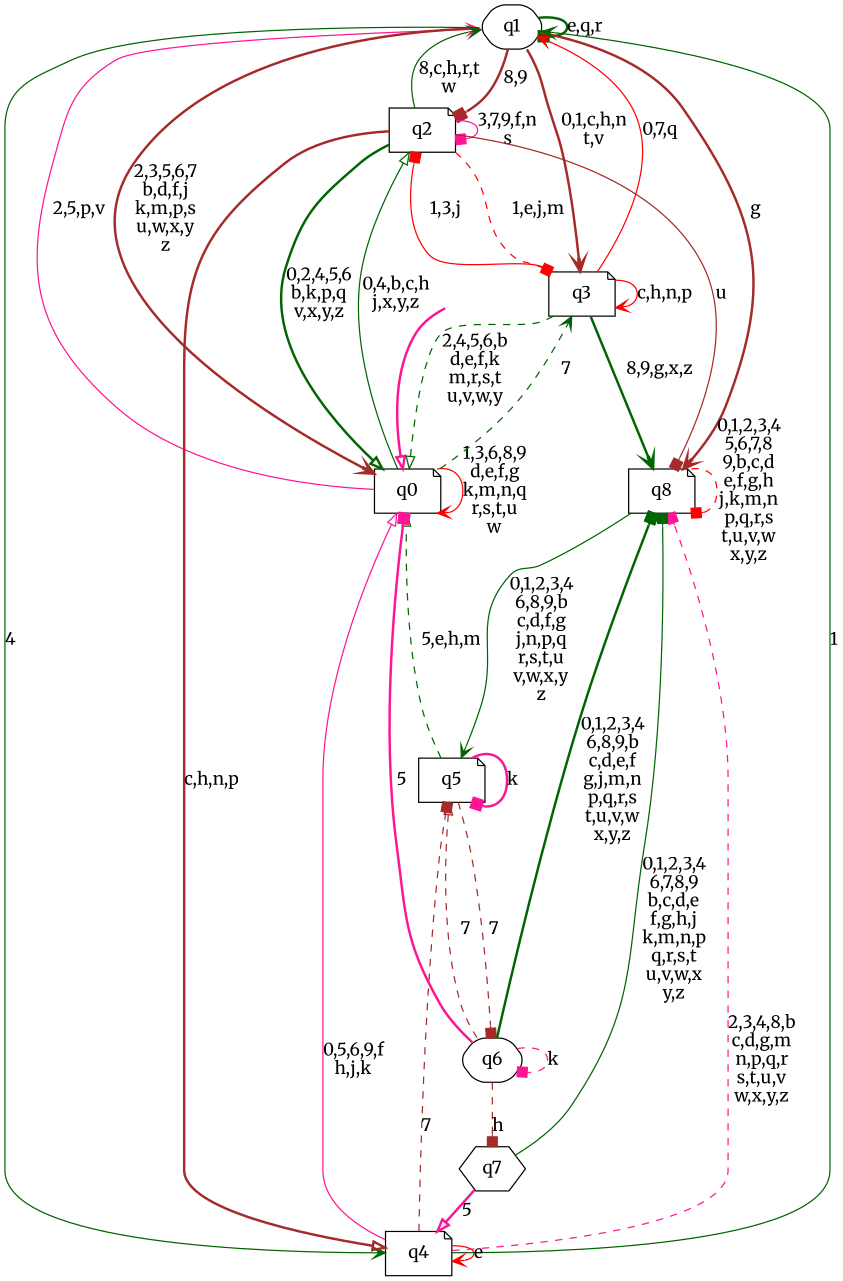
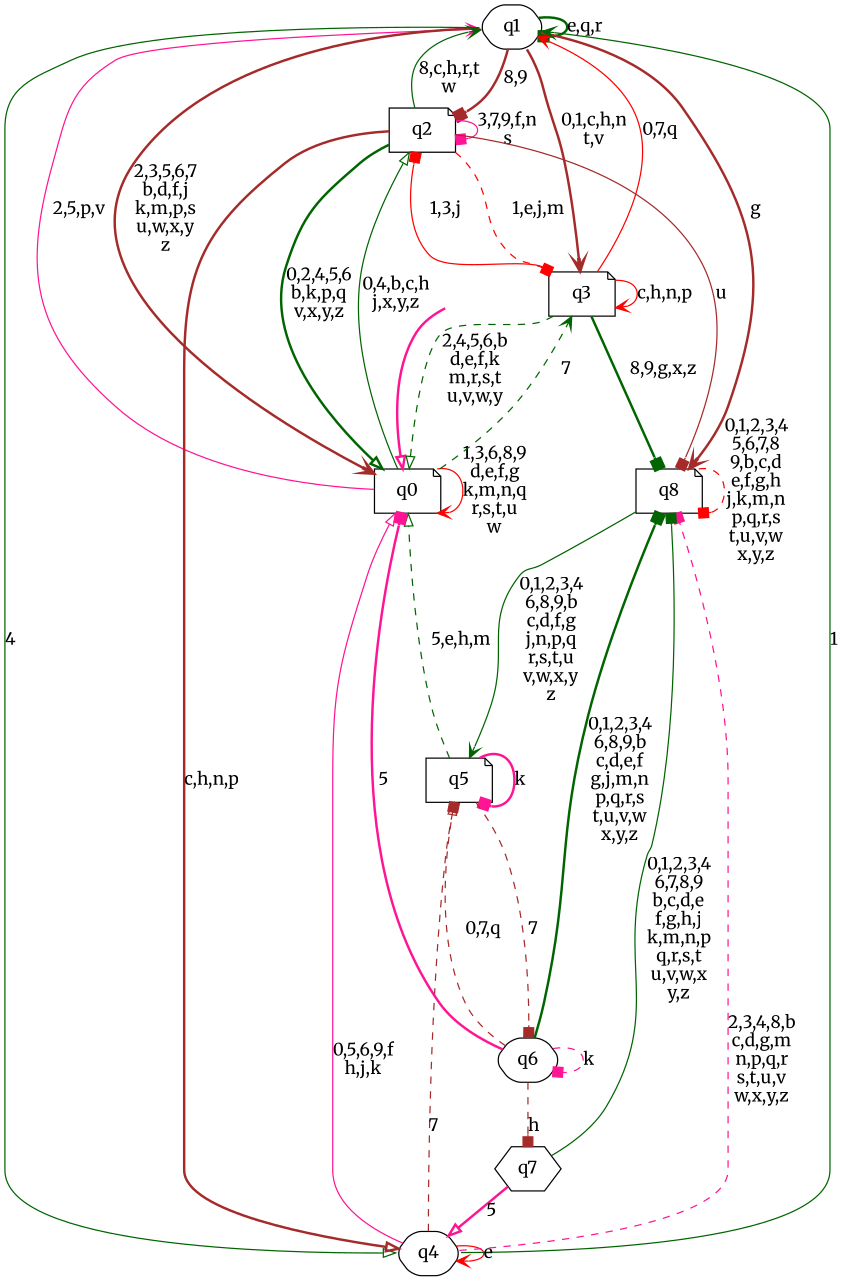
(620, 387) -> (623, 387)
(5, 589) -> (5, 594)
(466, 929) -> (483, 929)
(419, 1254) -> (428, 1254)
